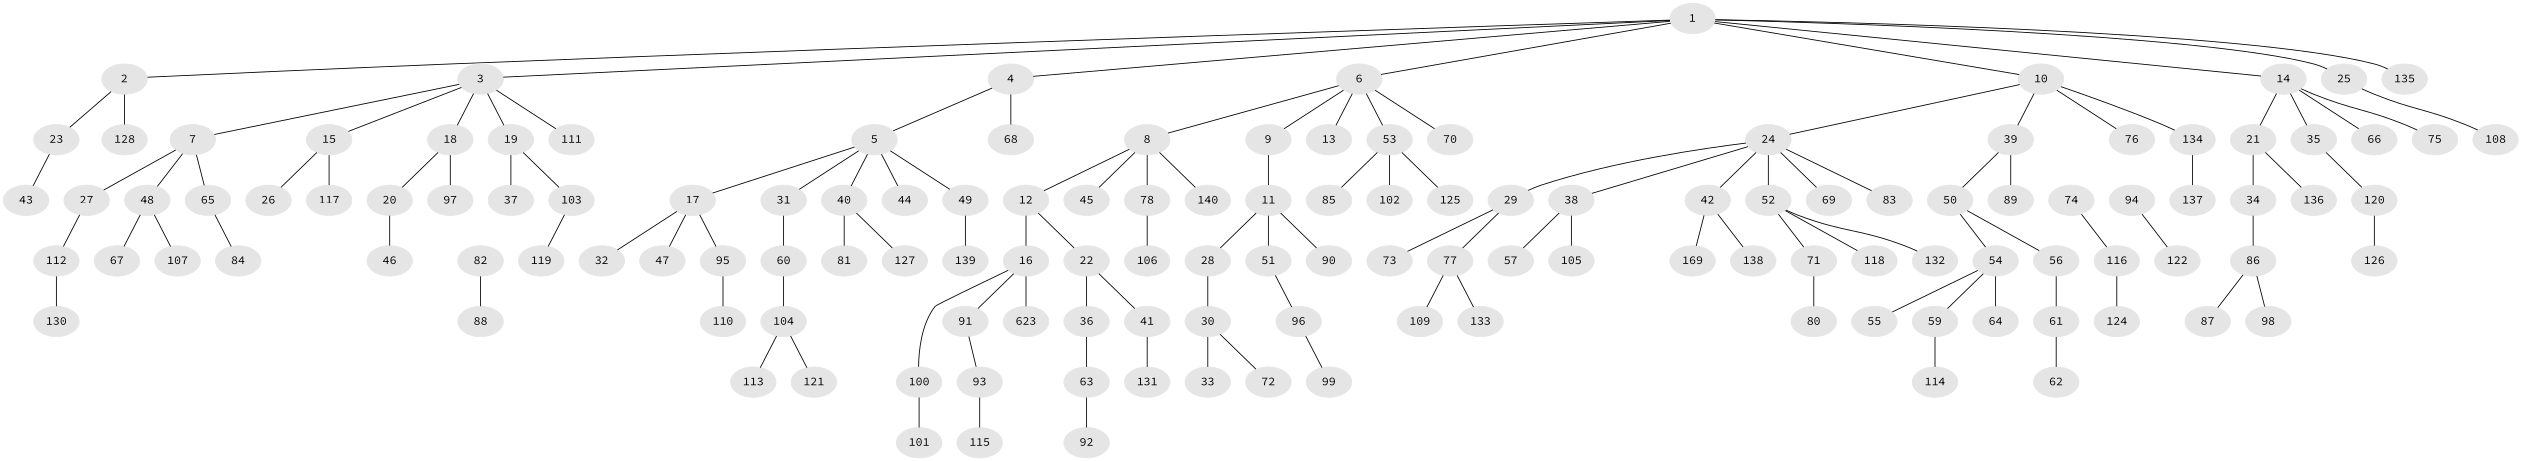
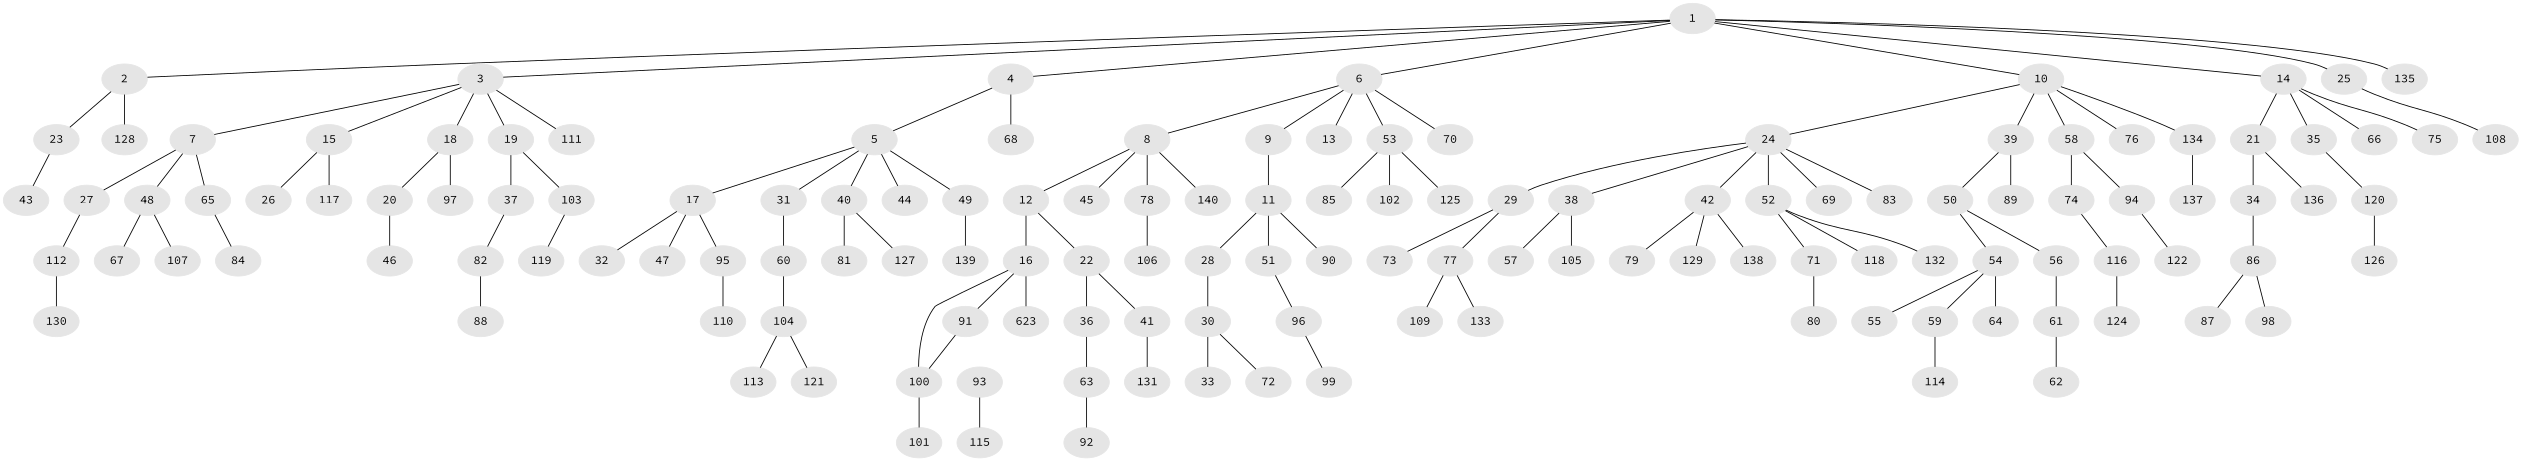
none -> (2071, 140)
none -> (496, 231)
none -> (1632, 261)
(1693, 261) -> (1693, 261)
(973, 352) -> (942, 352)
